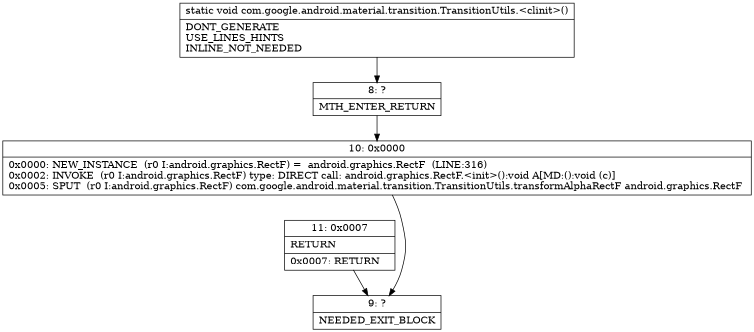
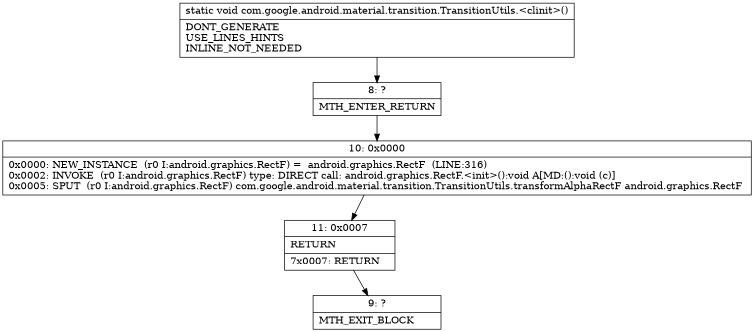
(405, 242) -> (360, 204)
(340, 261) -> (340, 261)
(377, 320) -> (366, 320)
